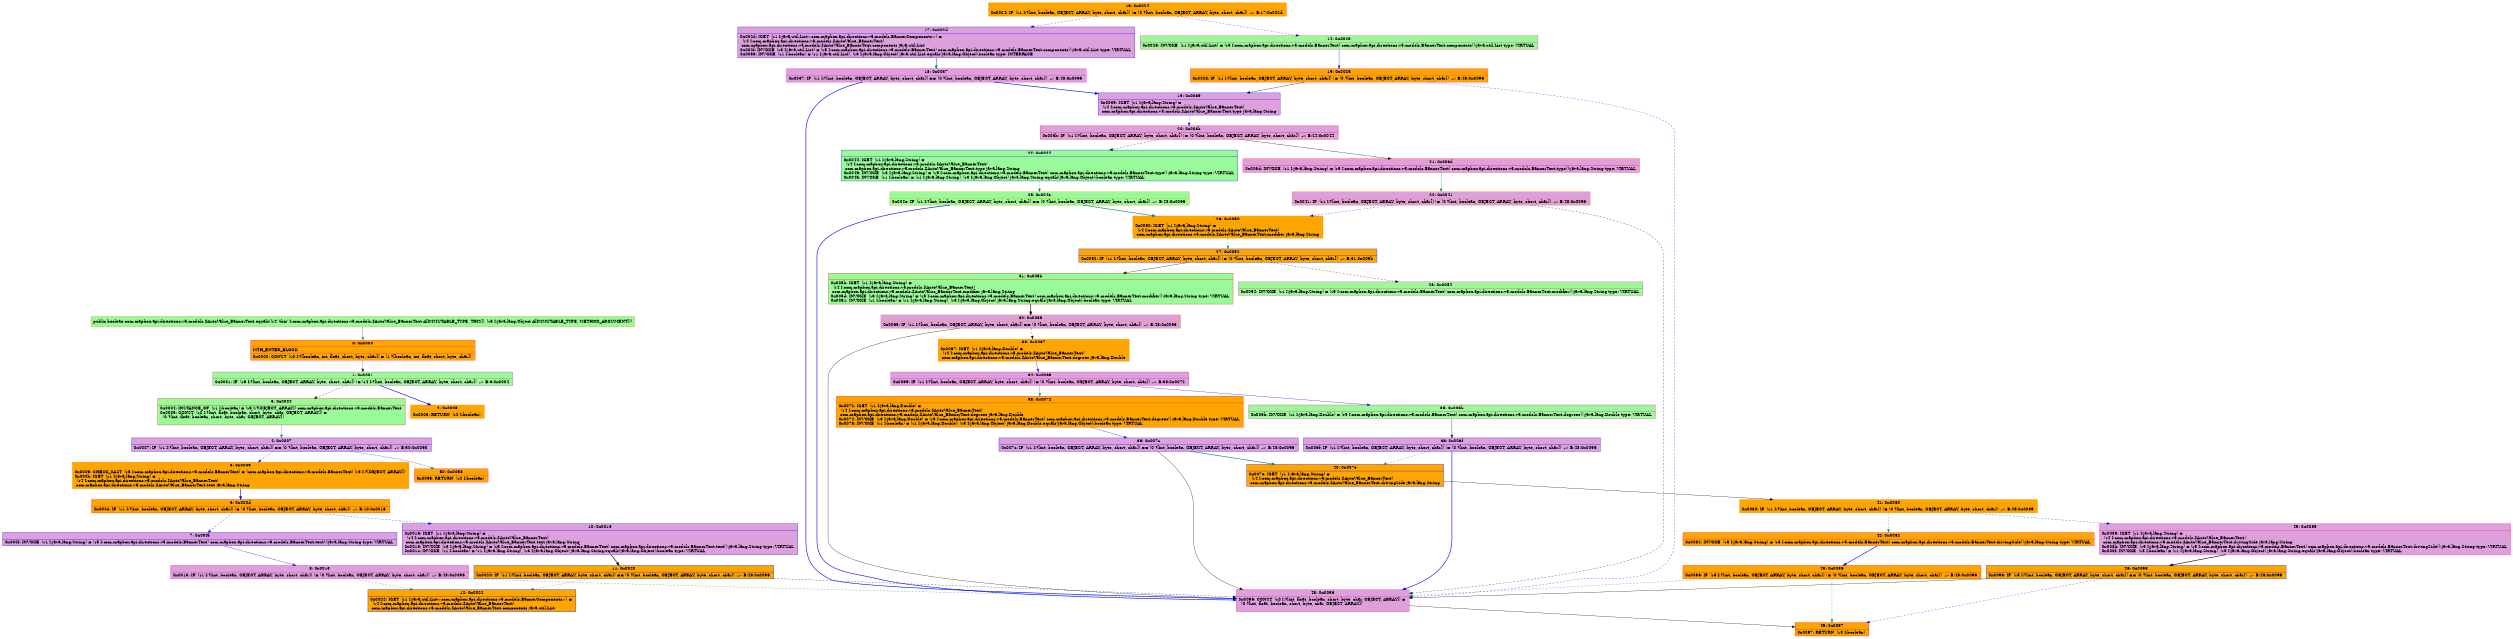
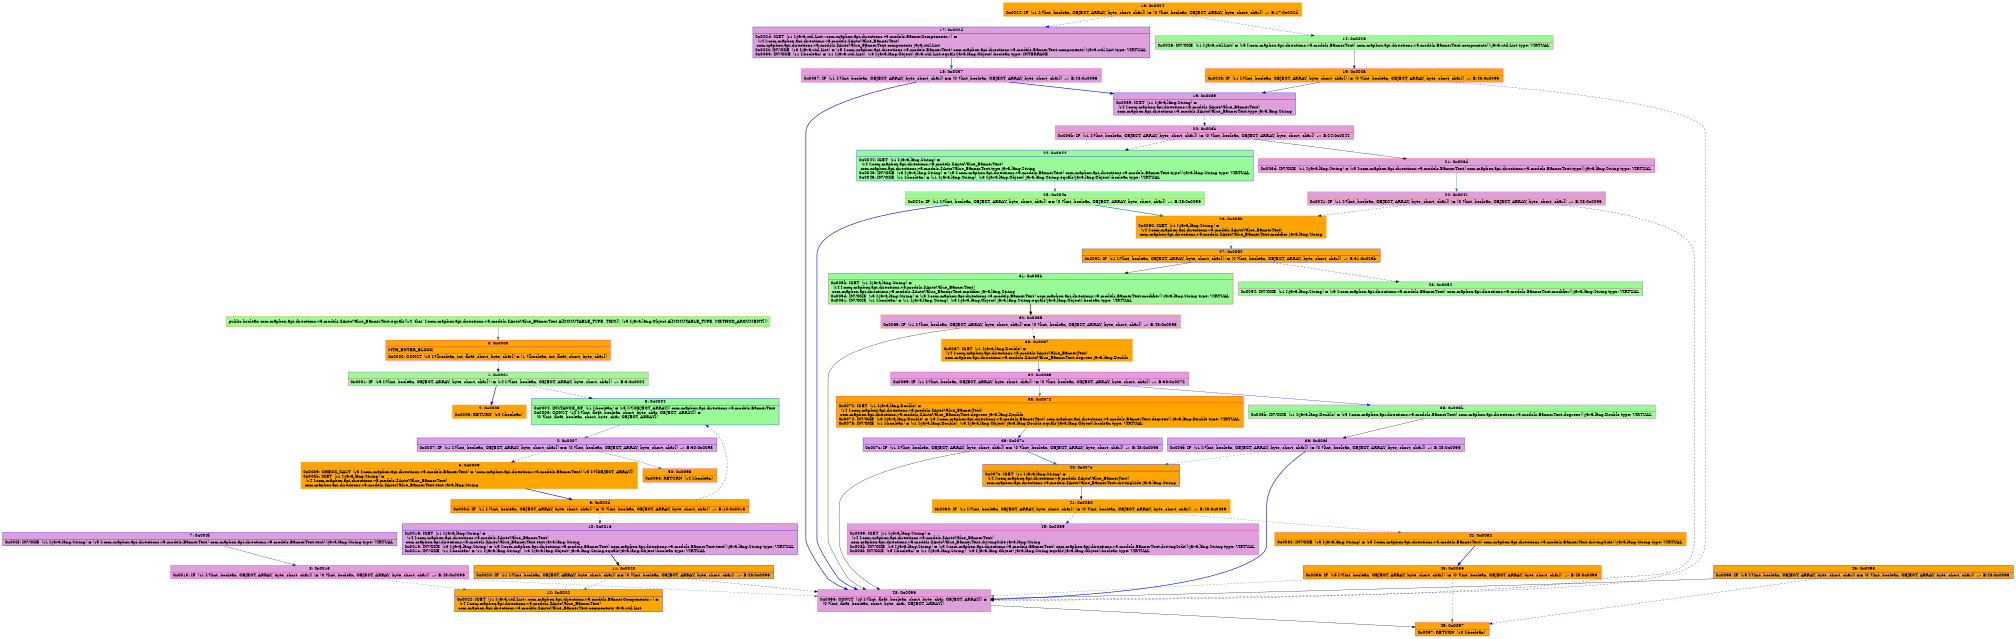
(281, 412) -> (655, 412)
(221, 522) -> (727, 469)
(2199, 560) -> none
